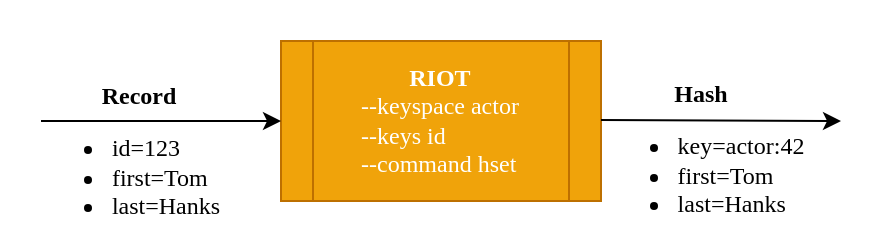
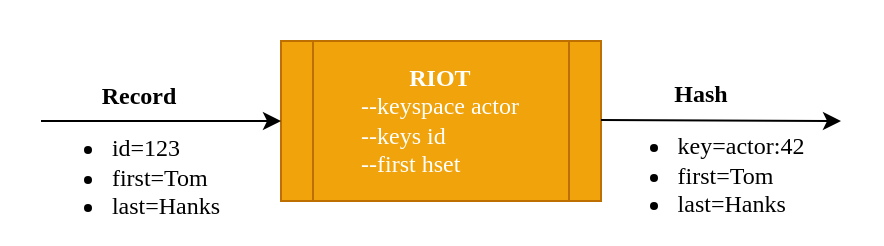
(441, 121) -> (441, 121)
